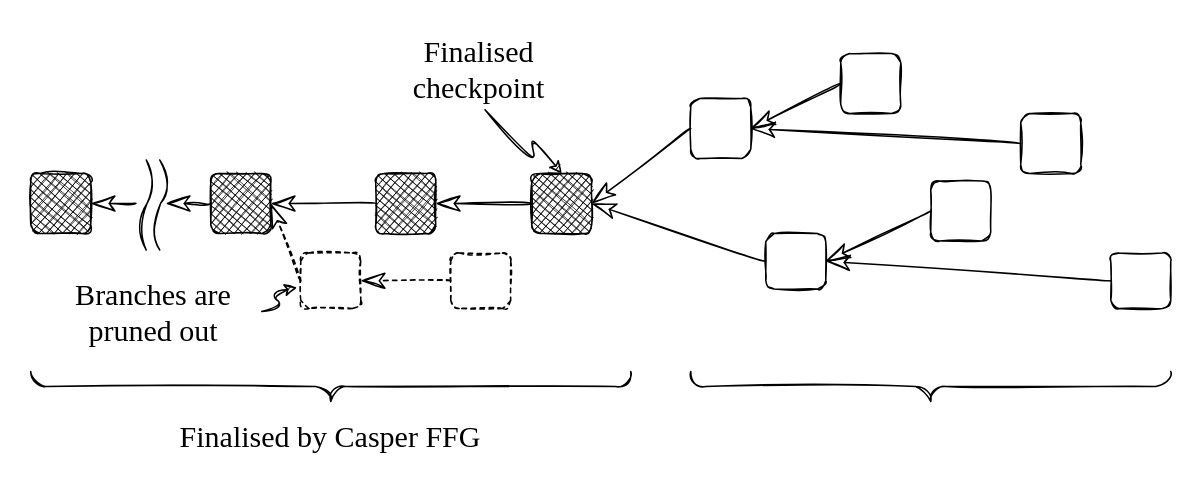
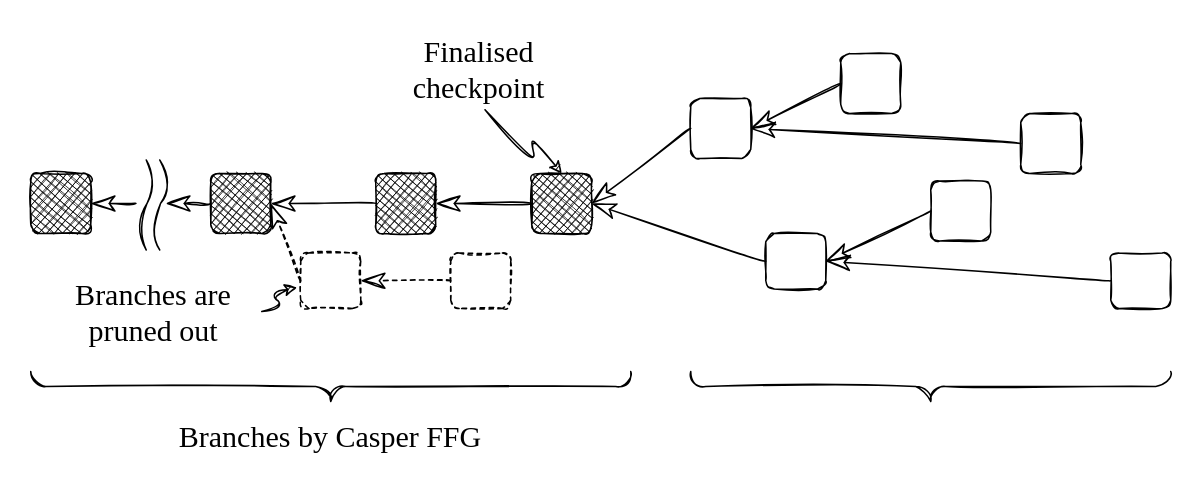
(331, 436) -> (331, 436)
